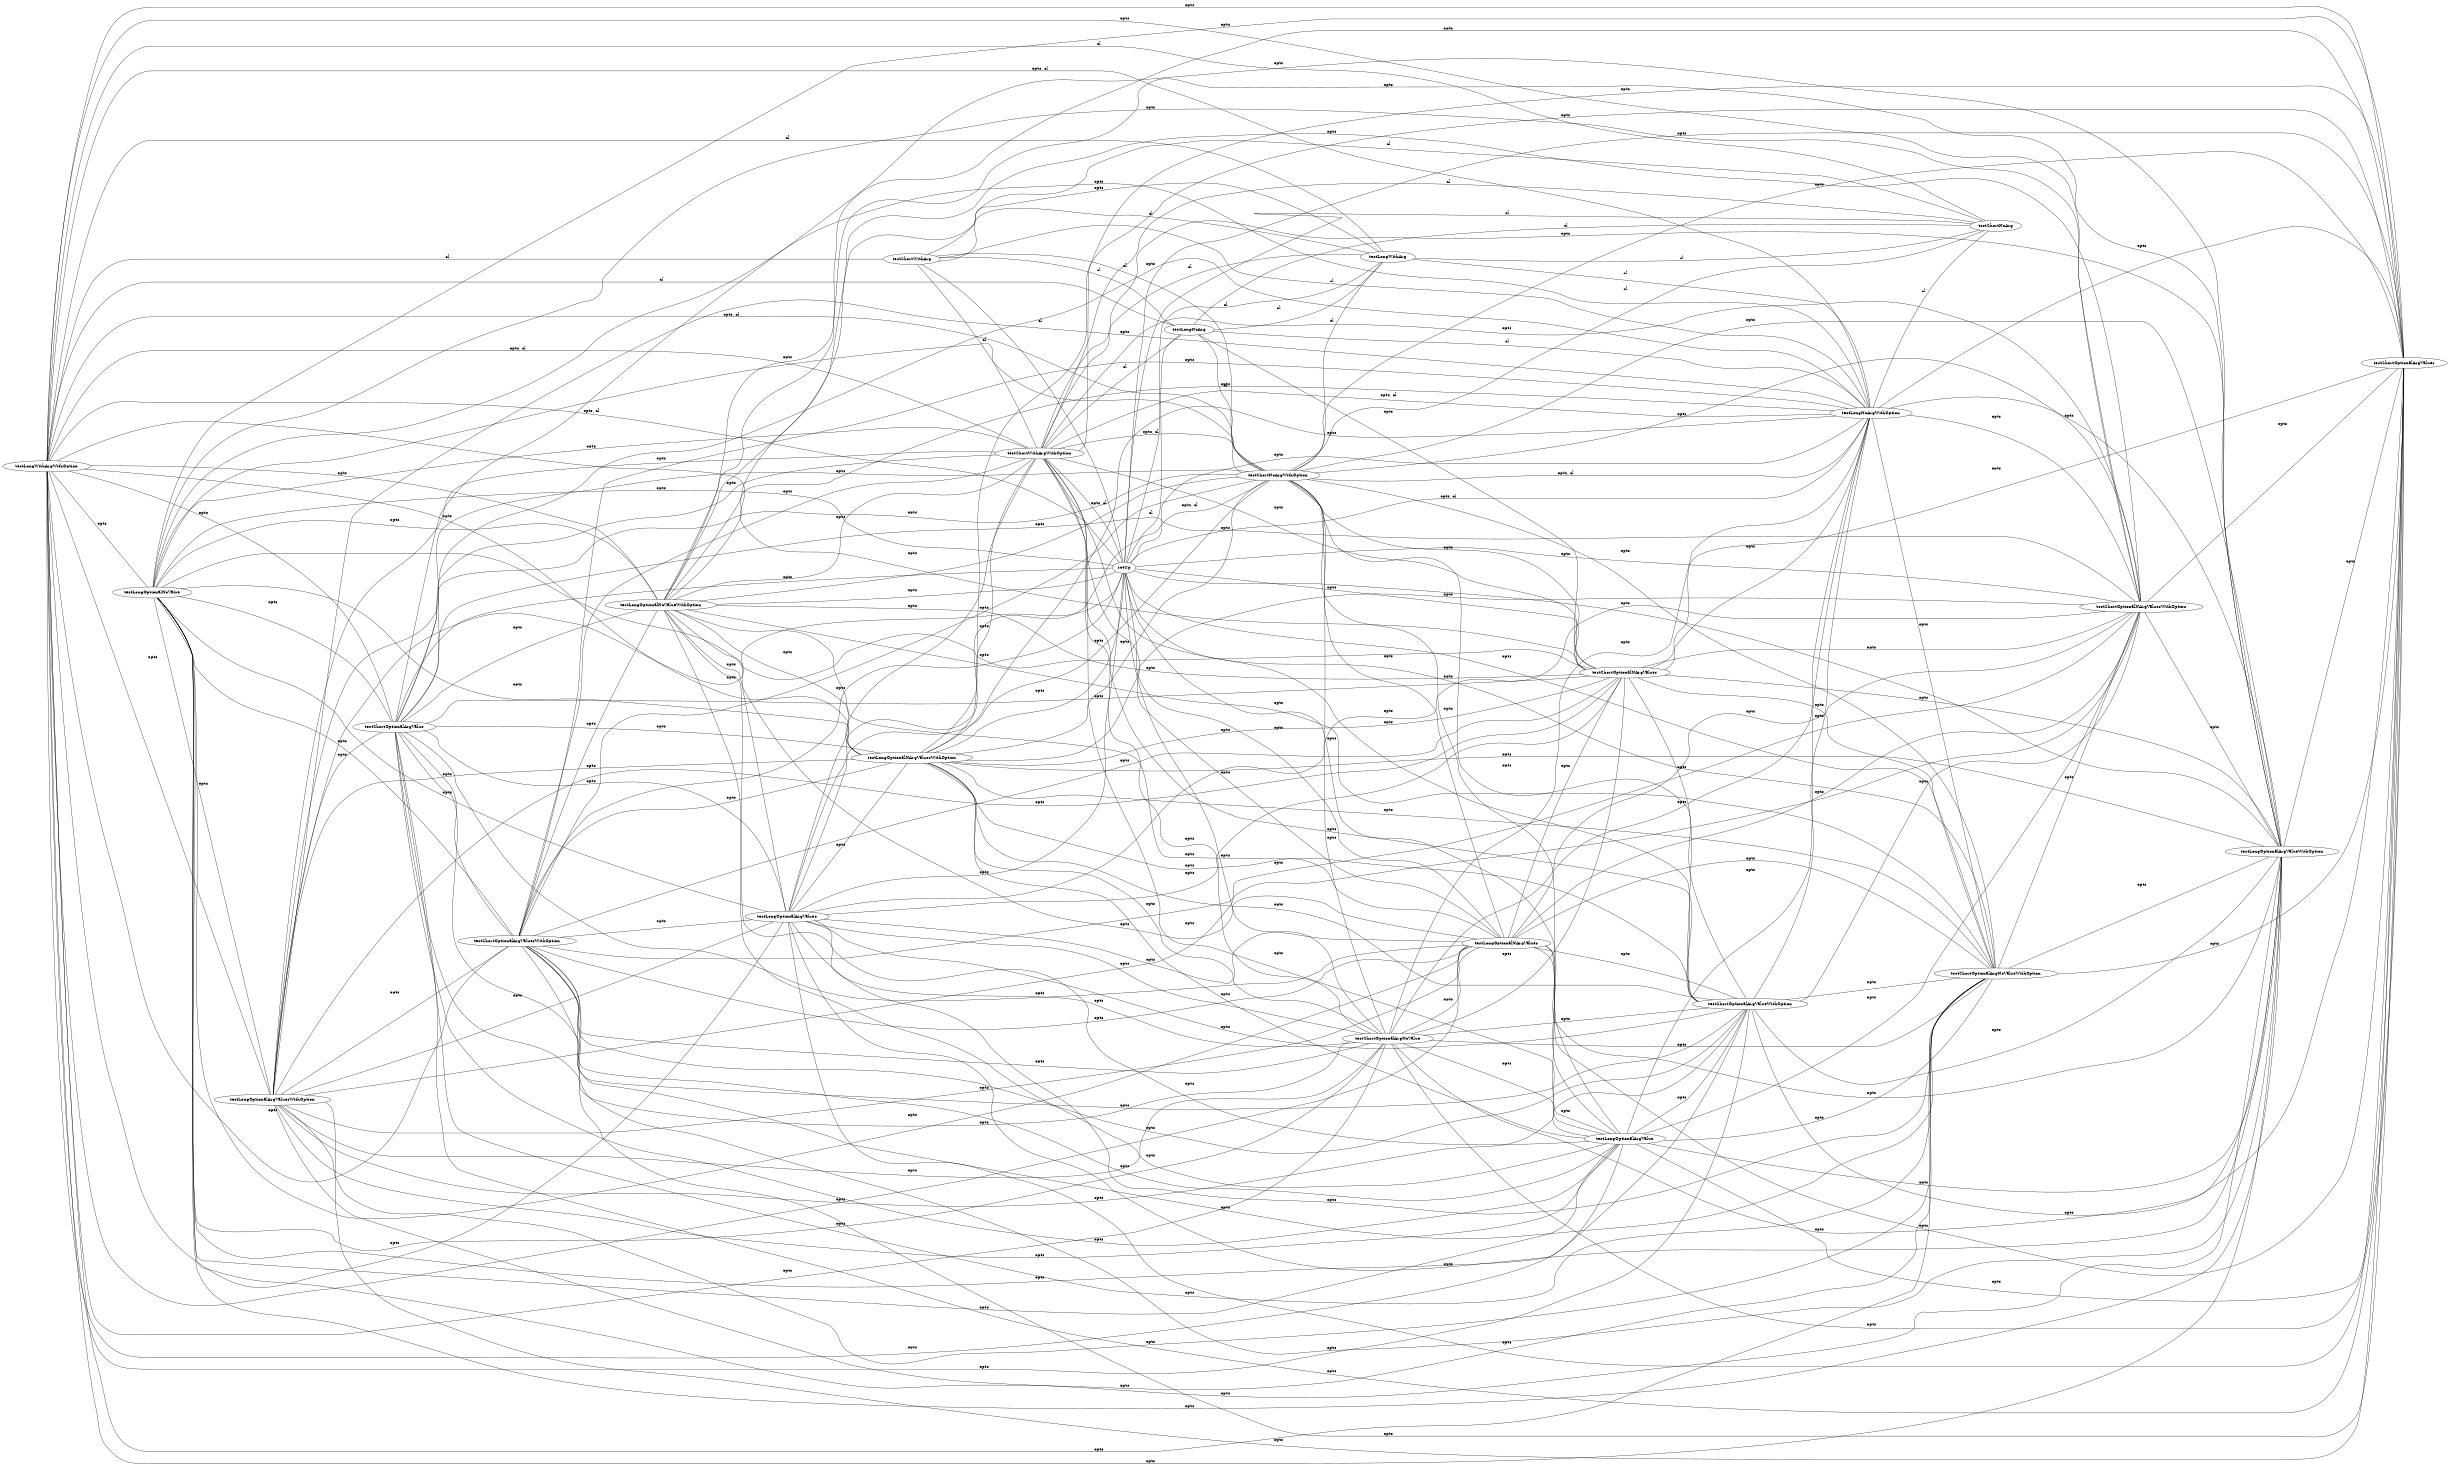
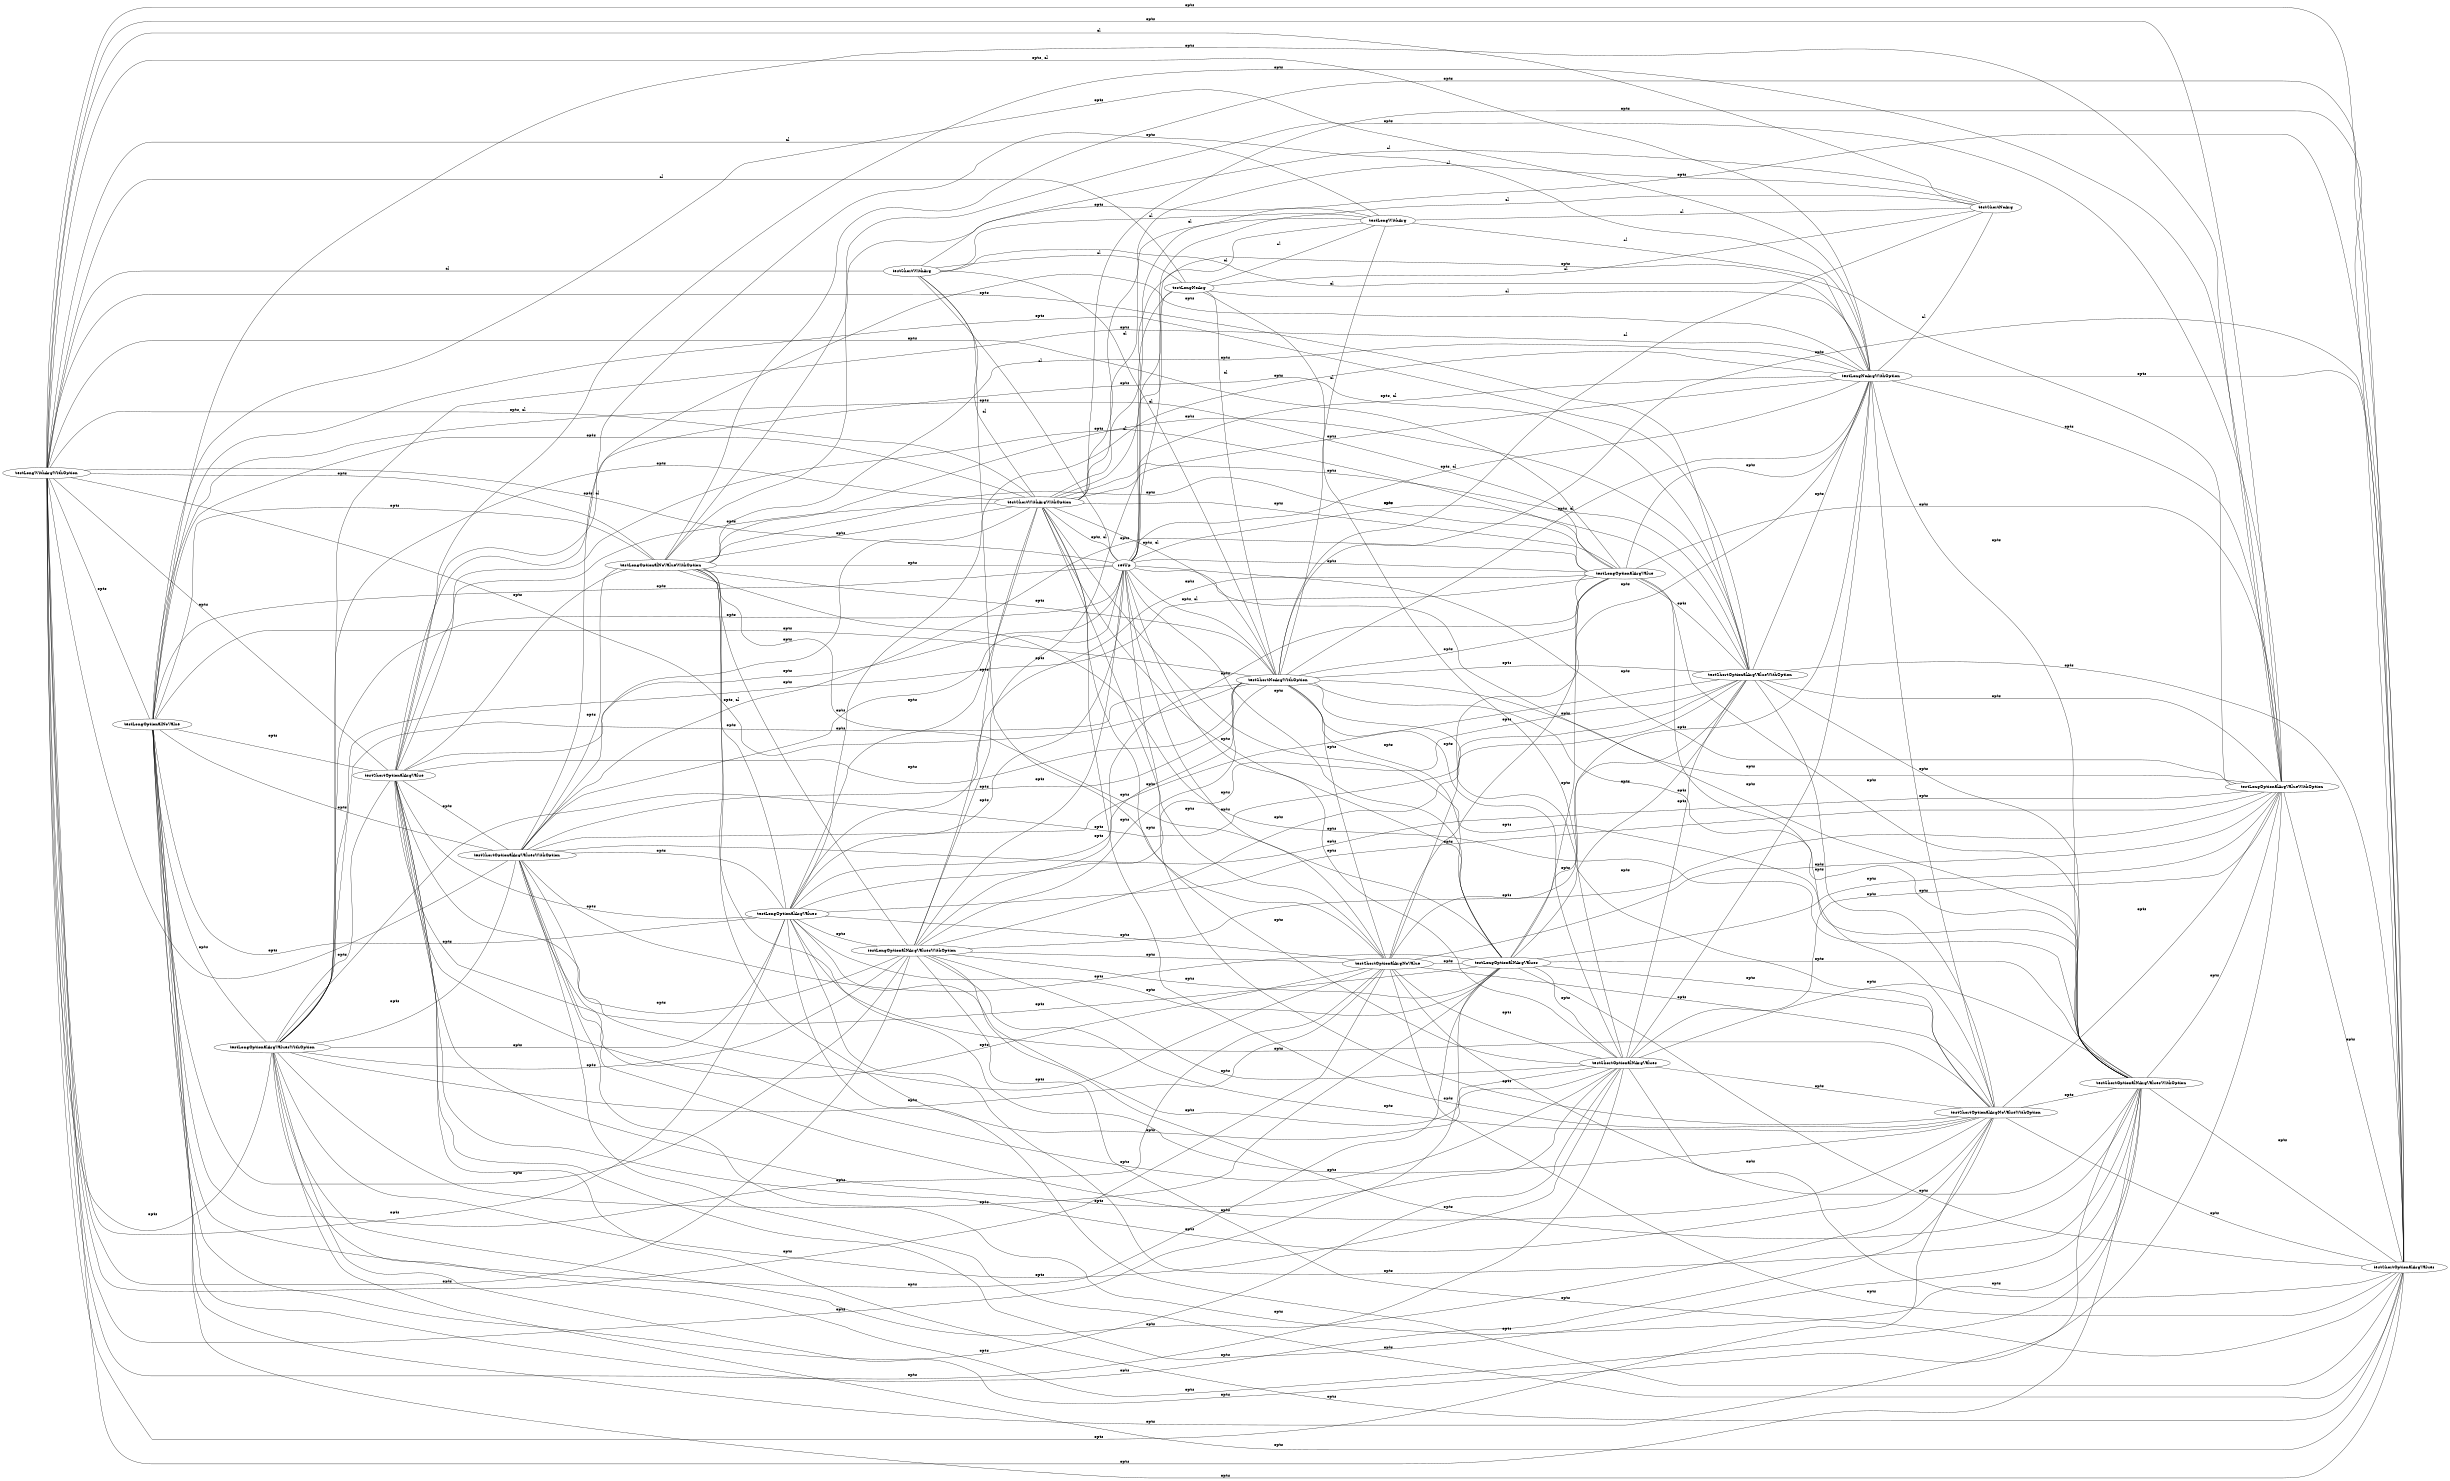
(675, 809) -> none
(863, 985) -> (998, 723)
(2375, 1165) -> none
